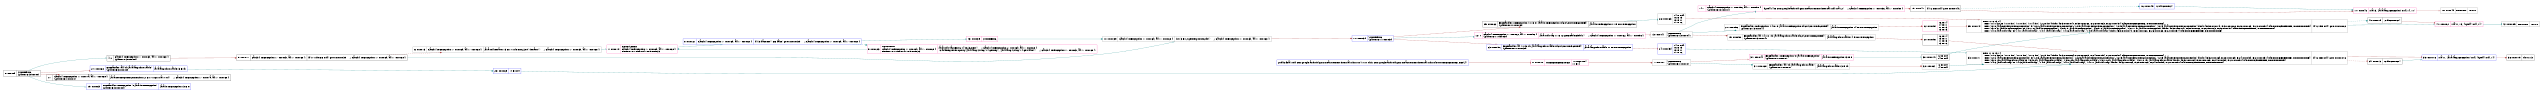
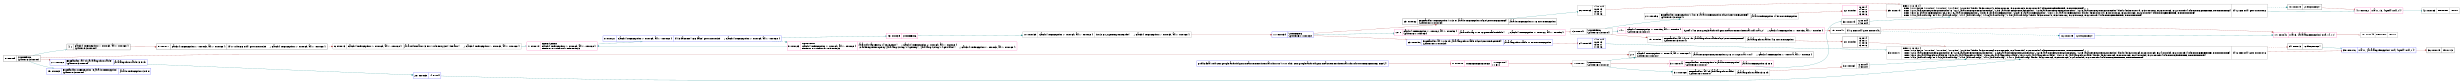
(791, 58) -> none
none -> (1621, 59)
